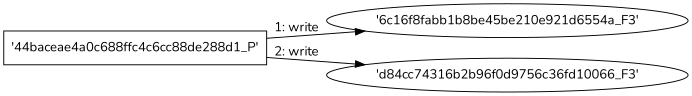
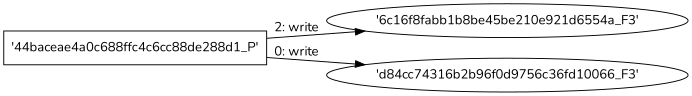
(297, 28) -> (297, 28)
(297, 52) -> (297, 52)
